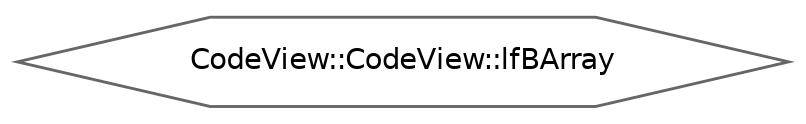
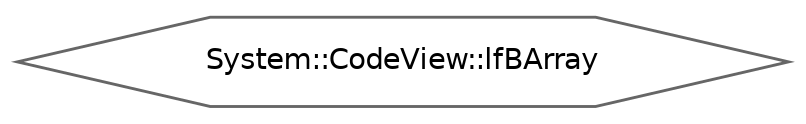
(403, 62) -> (403, 62)
